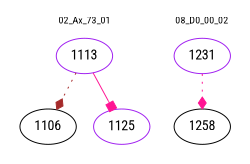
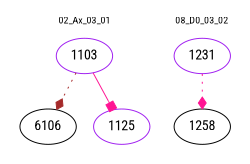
(85, 21) -> (85, 21)
(202, 21) -> (202, 21)
(84, 56) -> (84, 56)
(48, 127) -> (48, 127)
